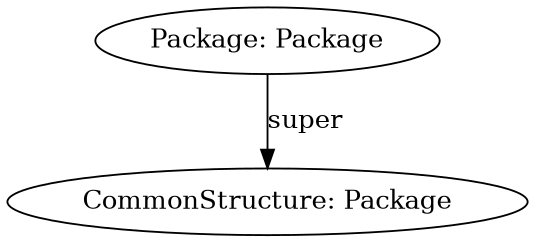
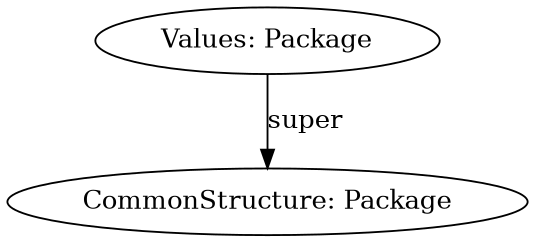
(268, 41) -> (268, 41)
